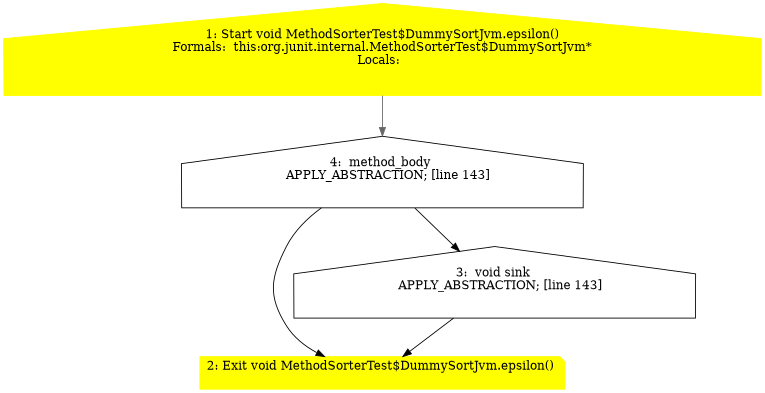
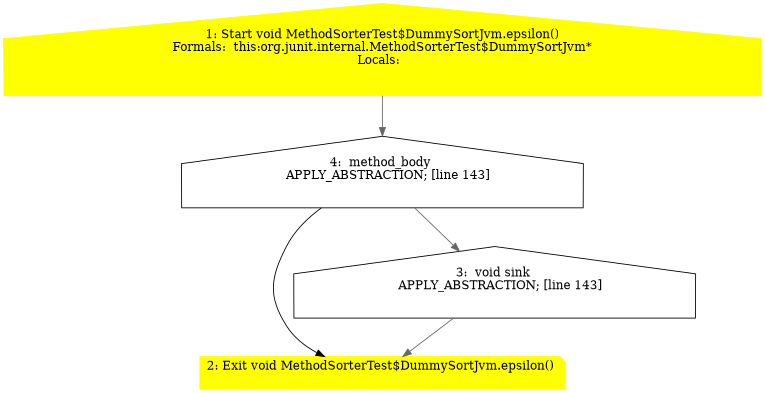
(434, 227) -> (434, 227)
(432, 335) -> (432, 335)
